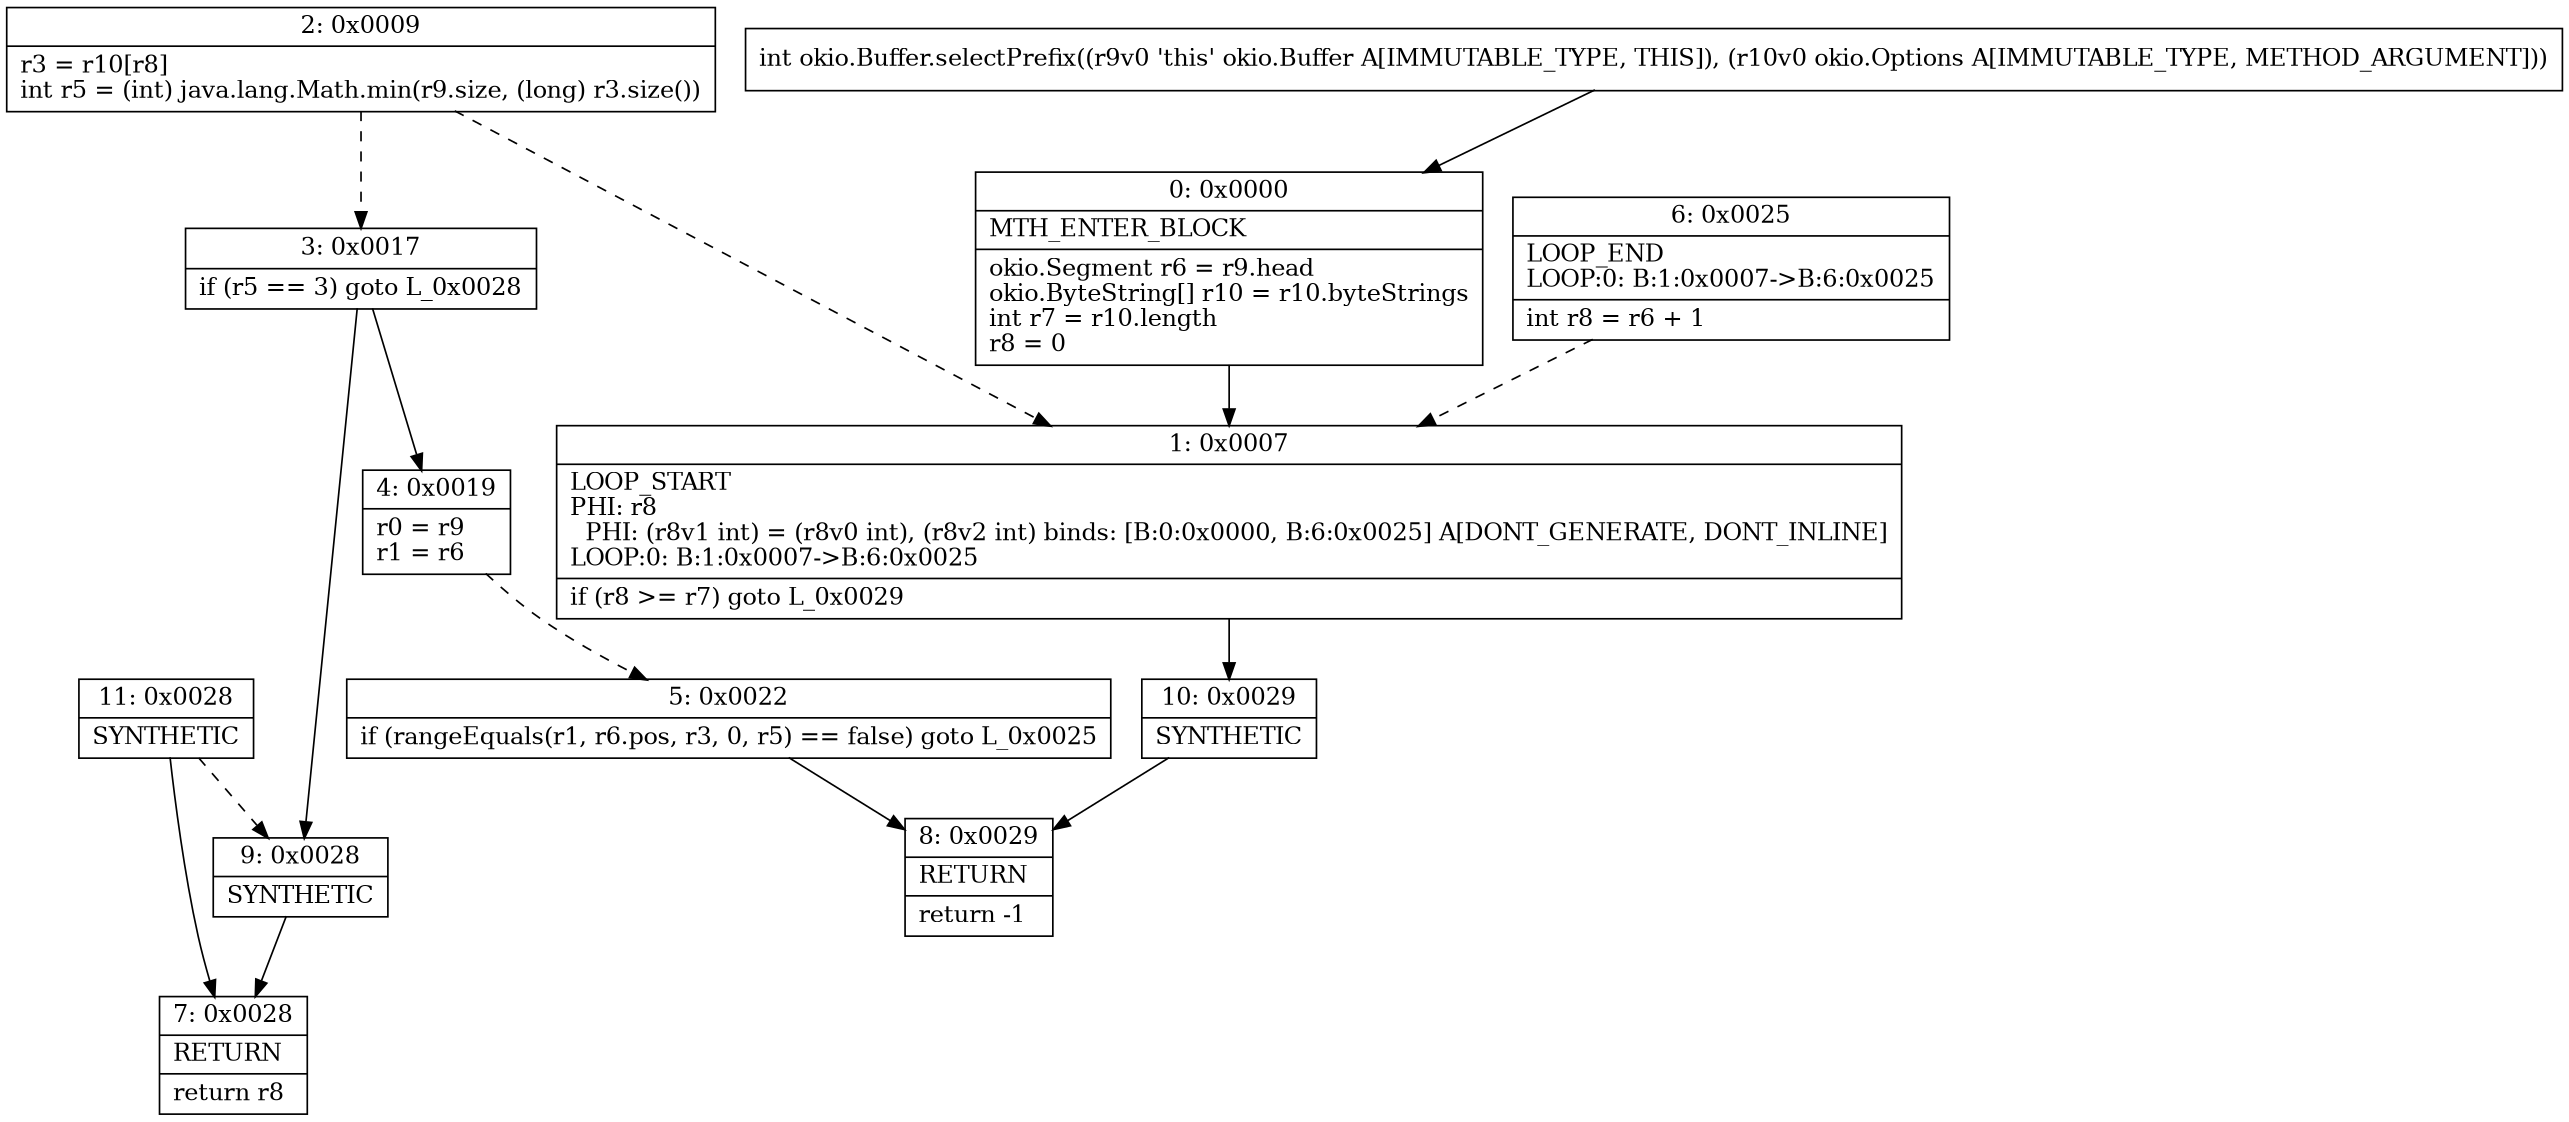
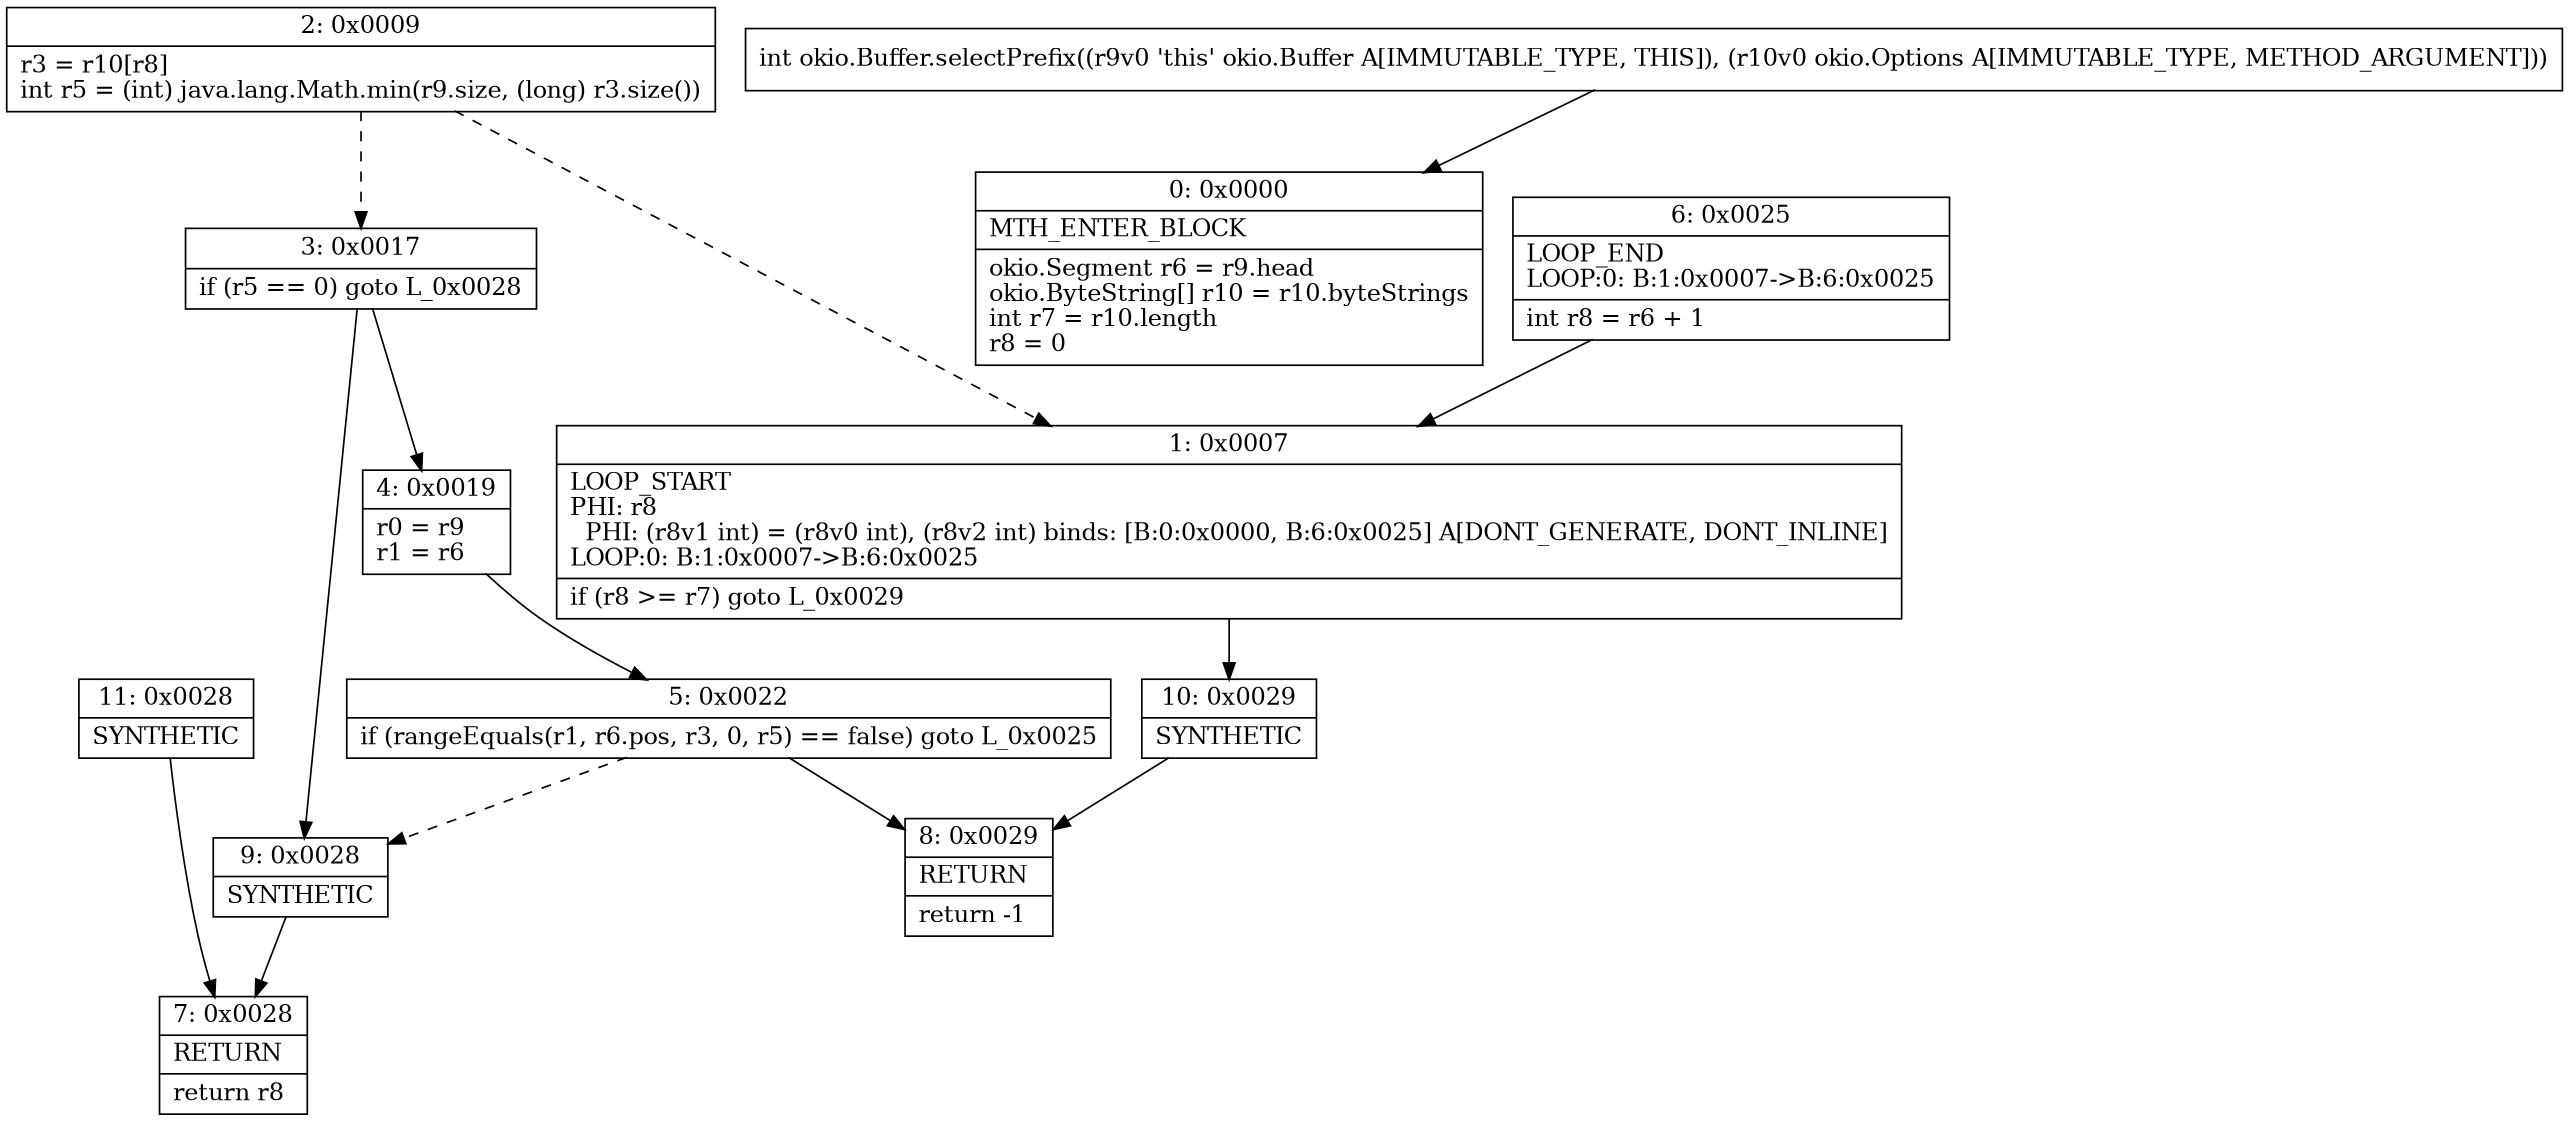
(361, 288) -> (361, 288)
(1513, 379) -> (1513, 379)
(1229, 387) -> none
(555, 628) -> (555, 628)
(228, 792) -> (515, 798)
